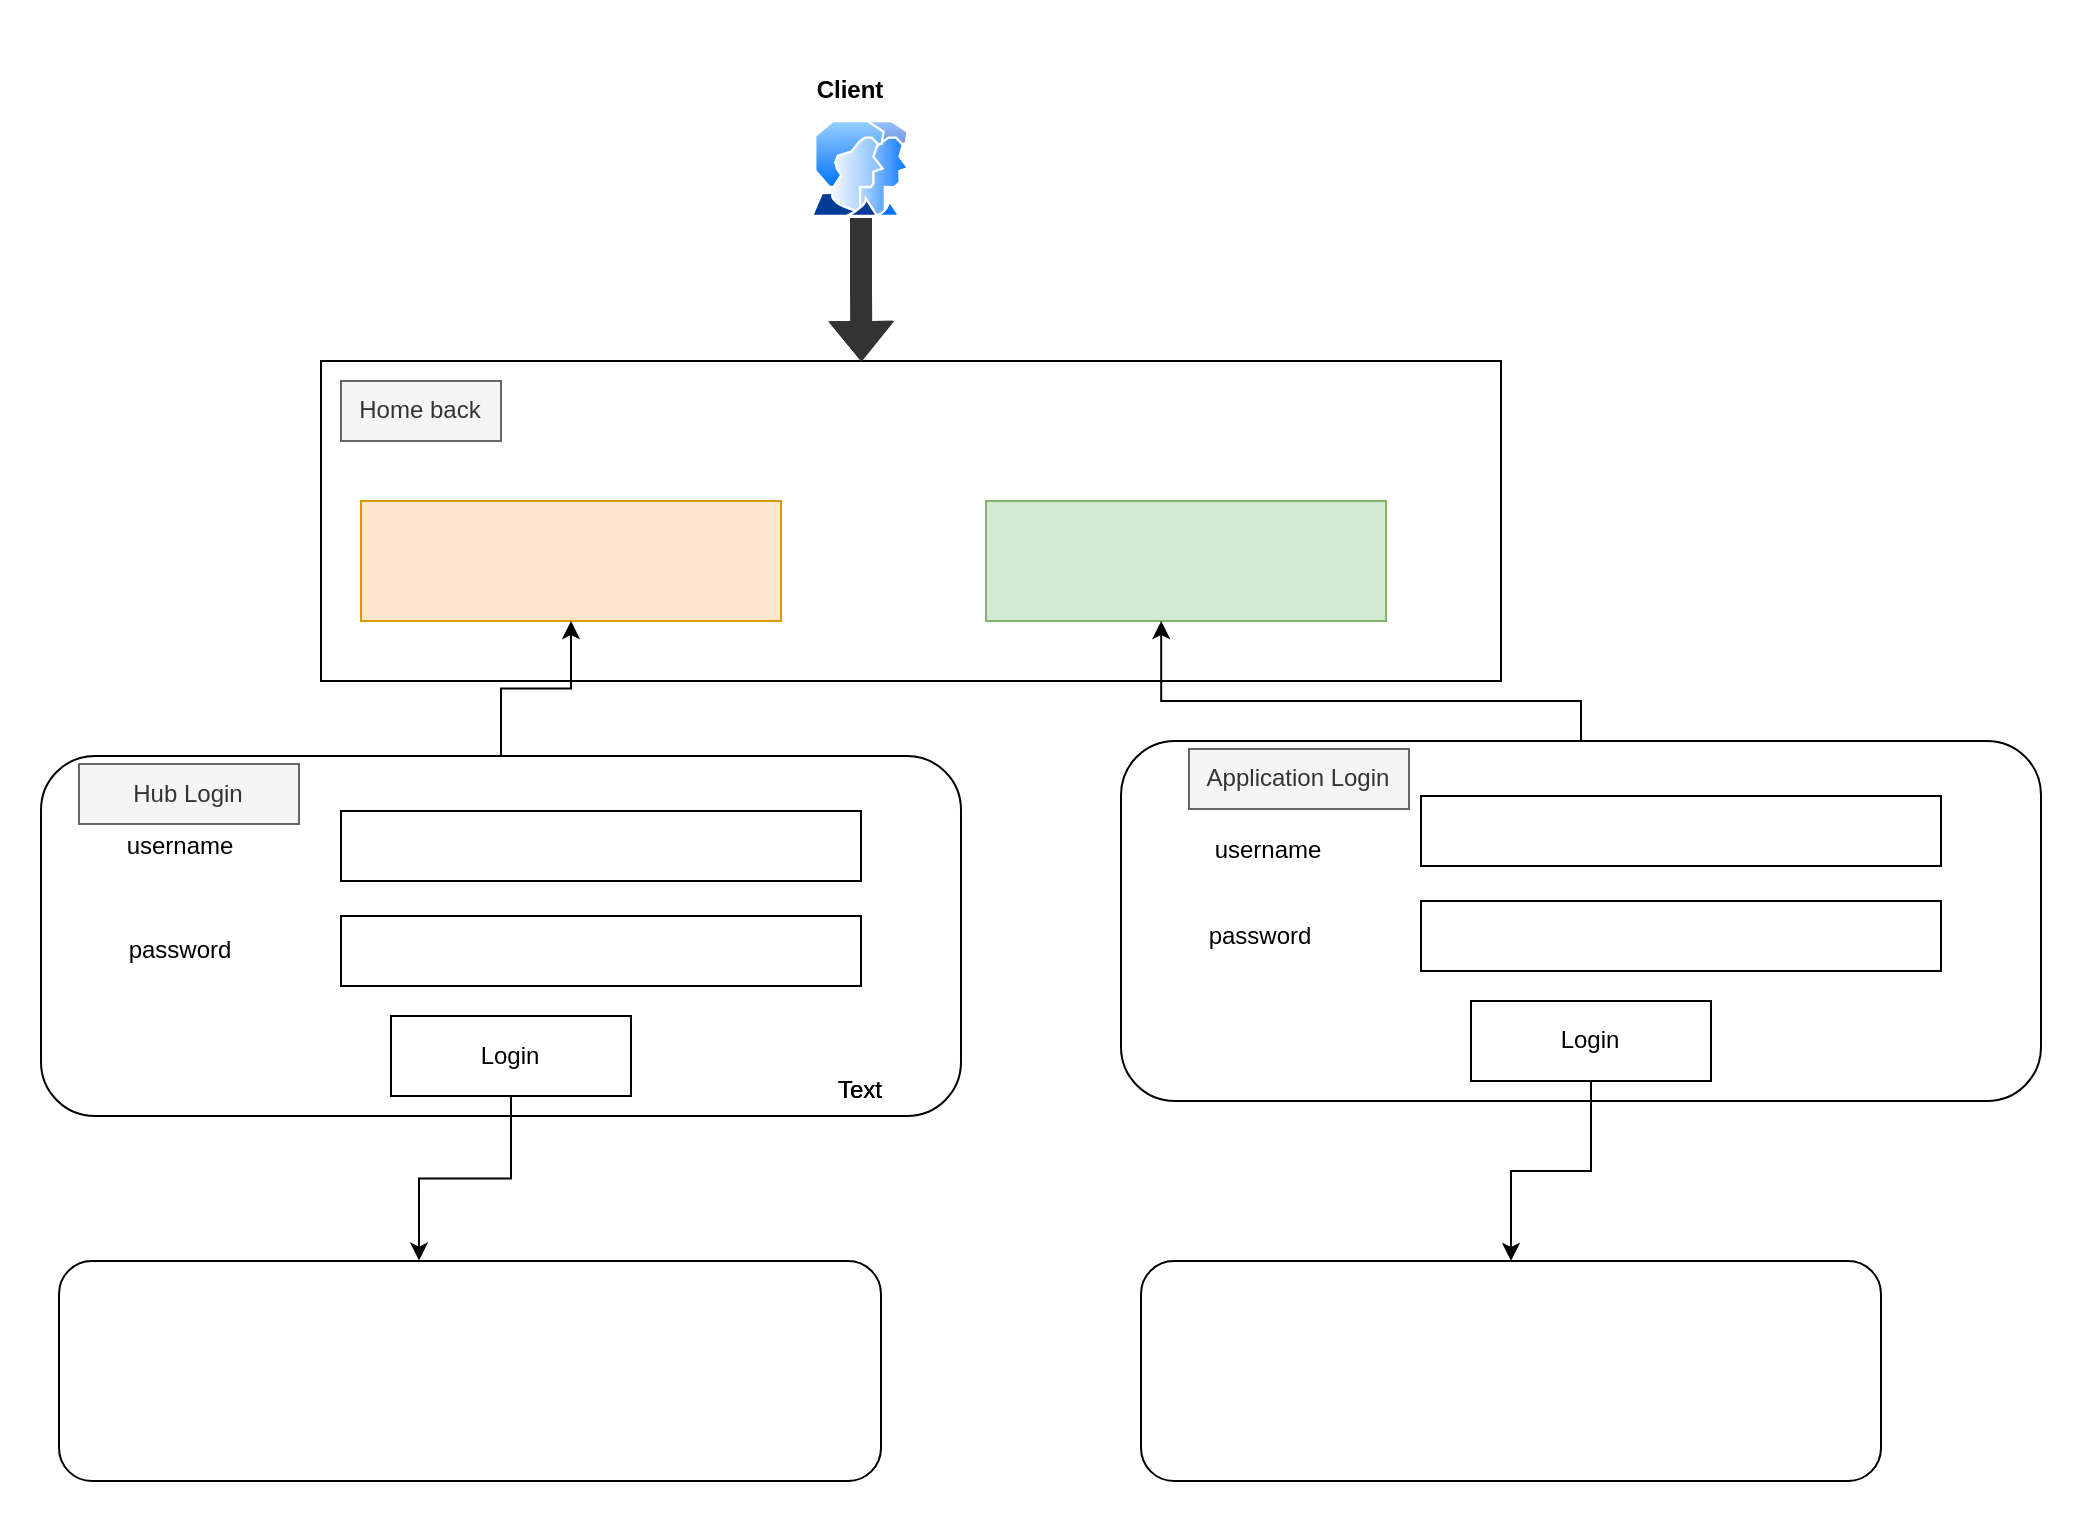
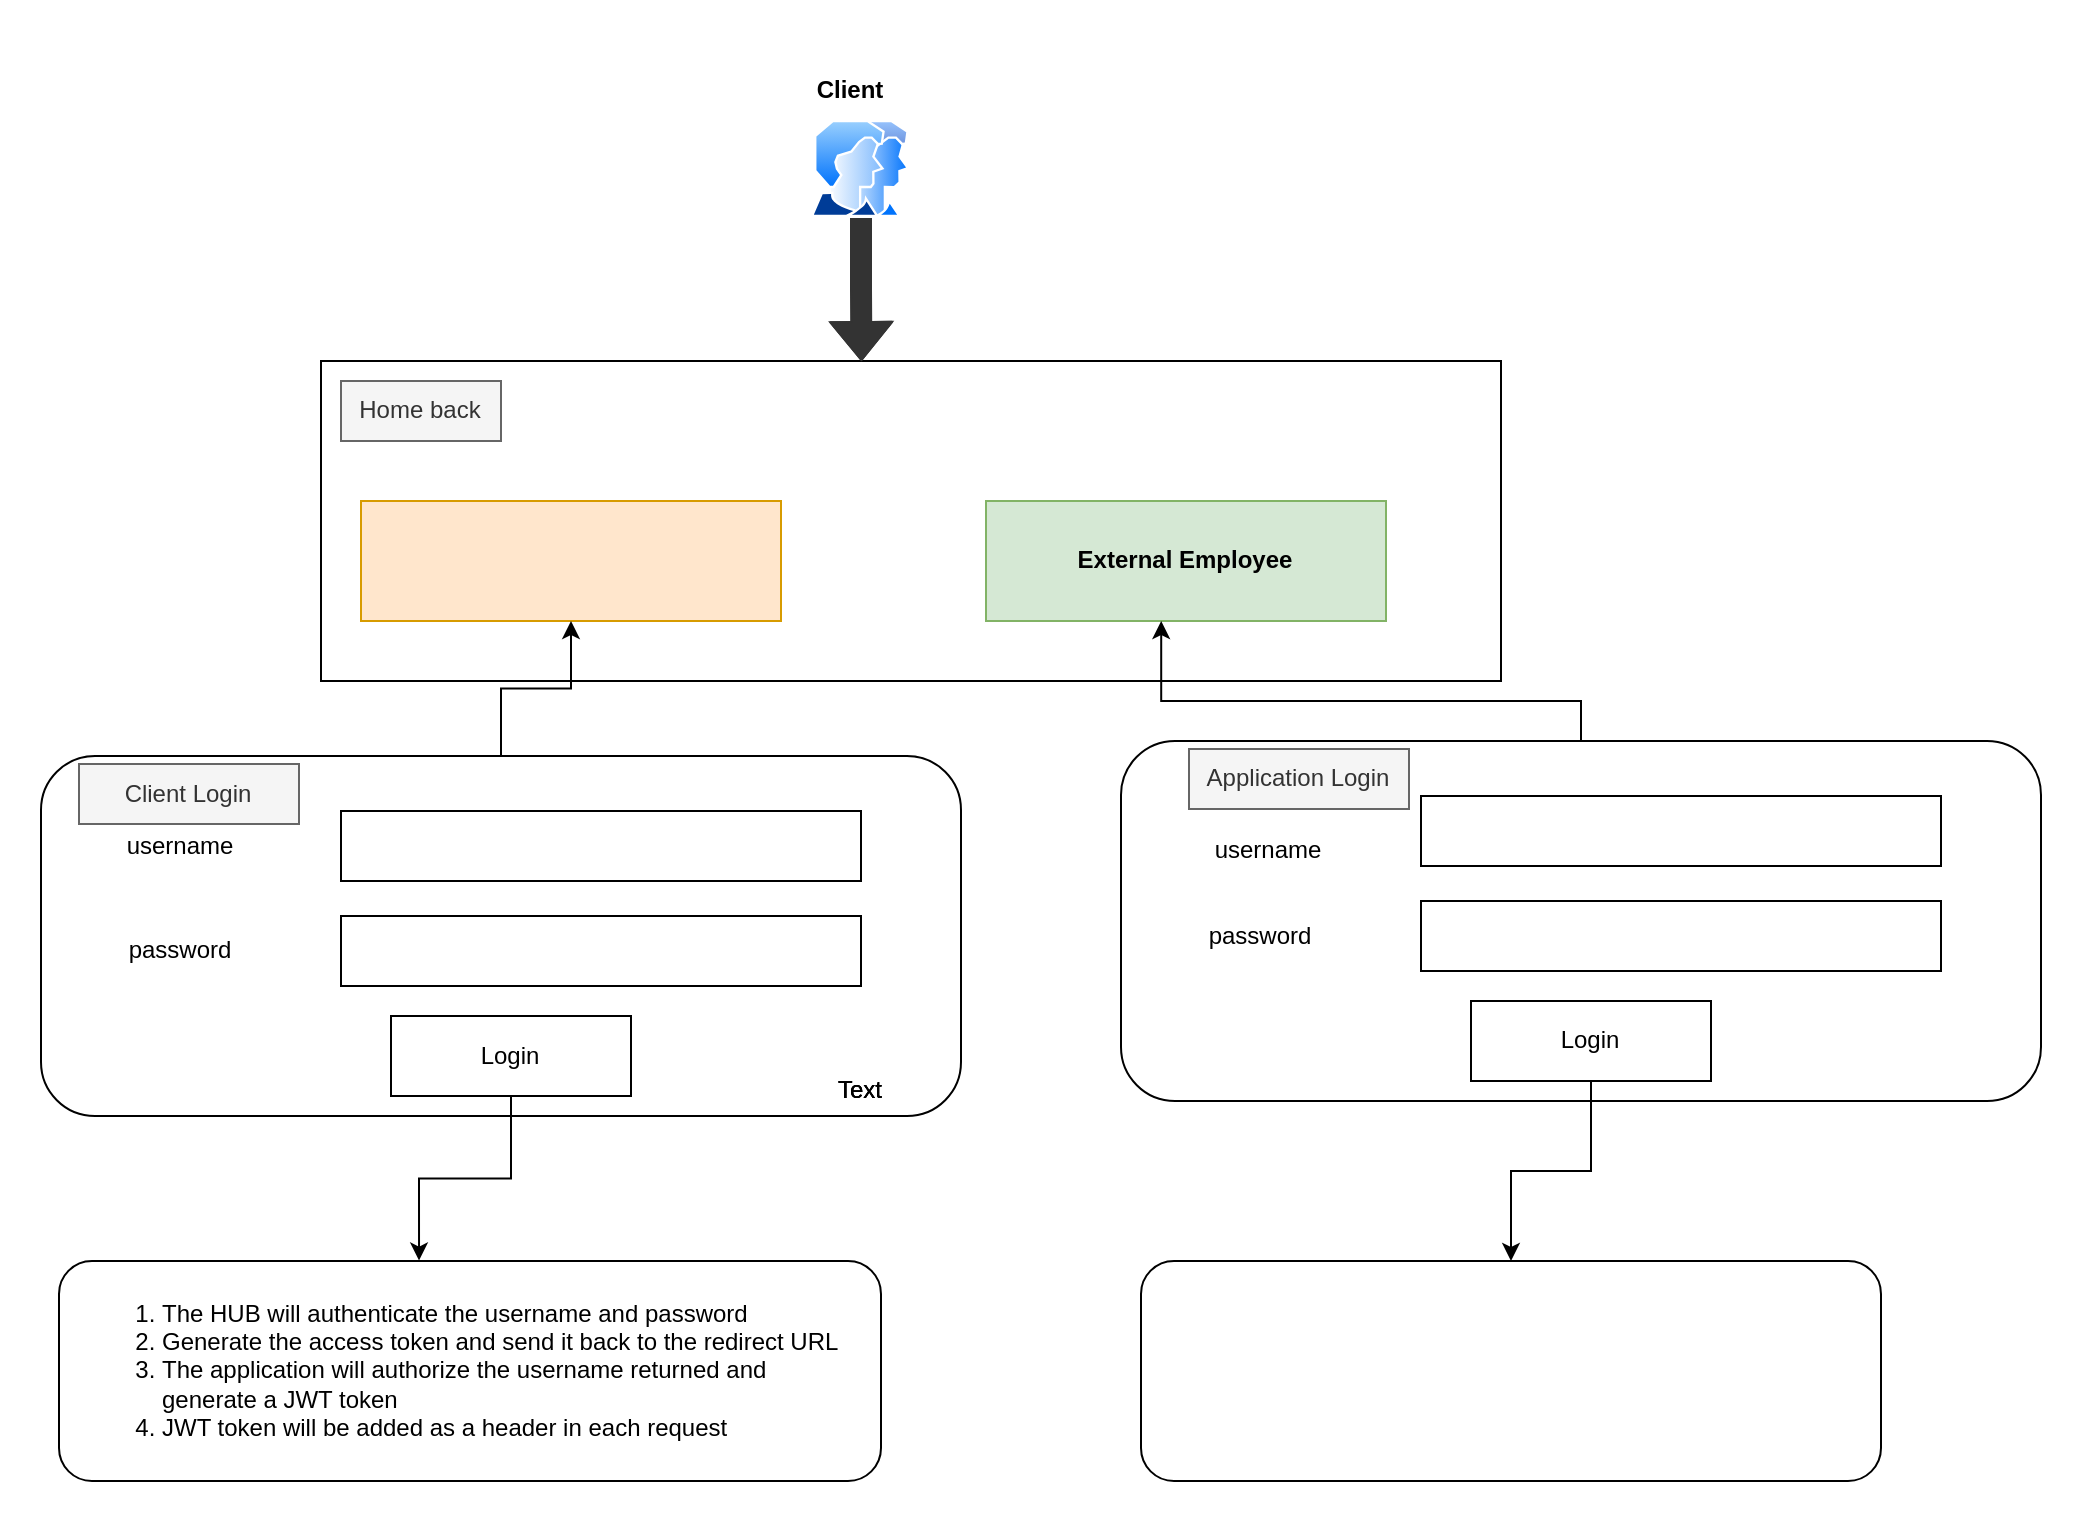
none -> (1186, 561)
(189, 795) -> (189, 795)
none -> (470, 1371)
